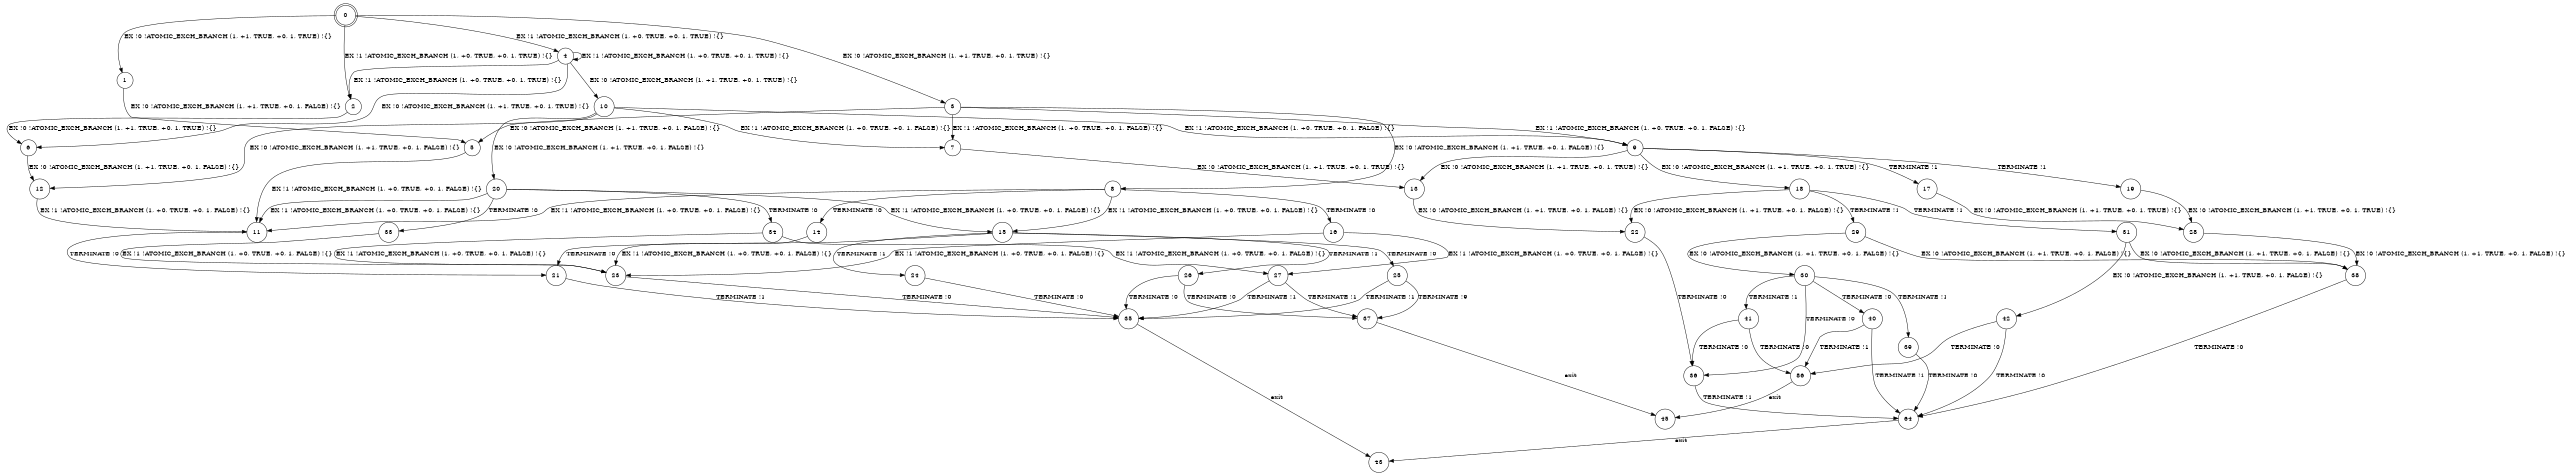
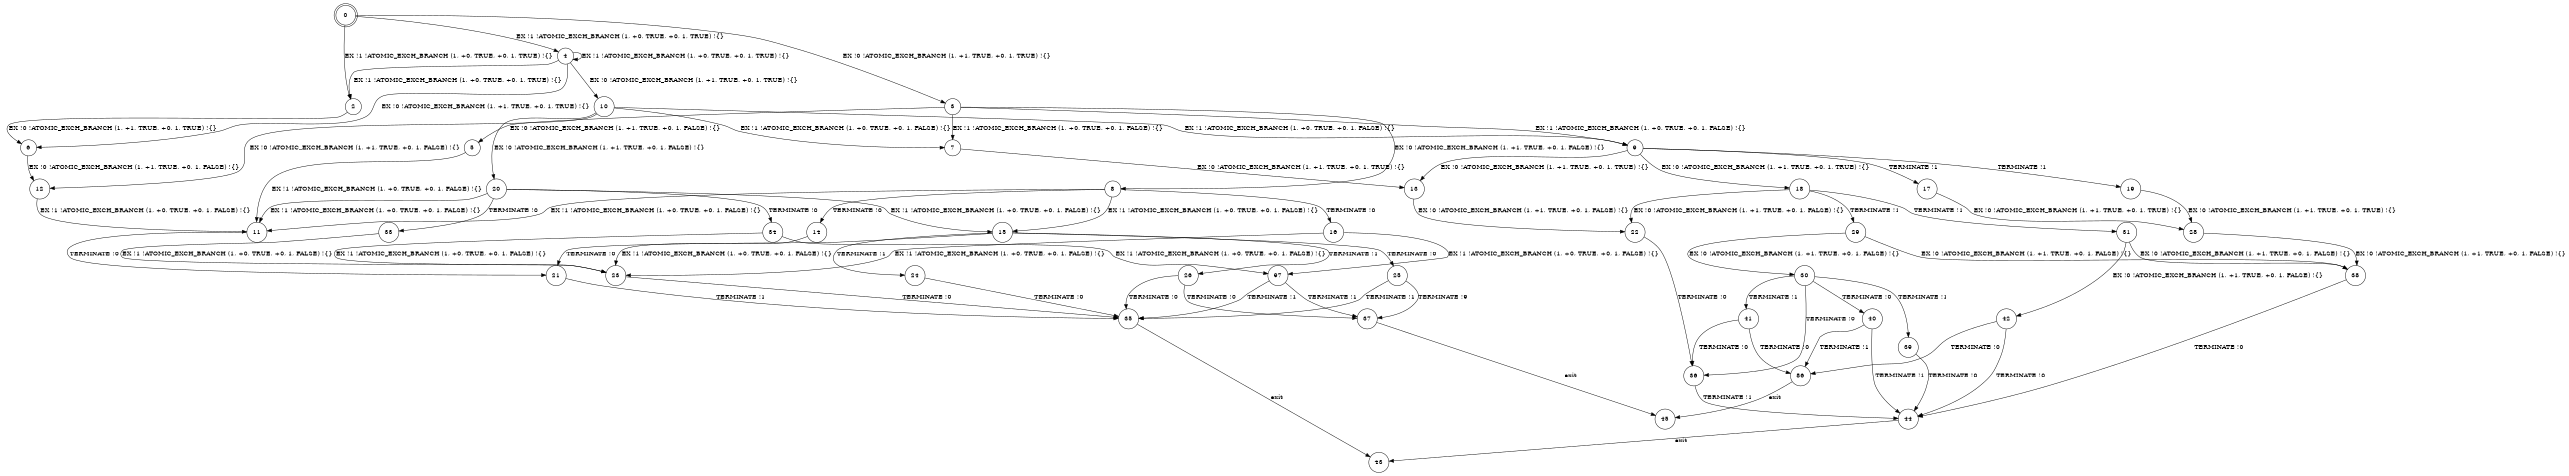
(125, 80) -> none
(1278, 276) -> (1278, 276)
(1908, 419) -> (1908, 419)
